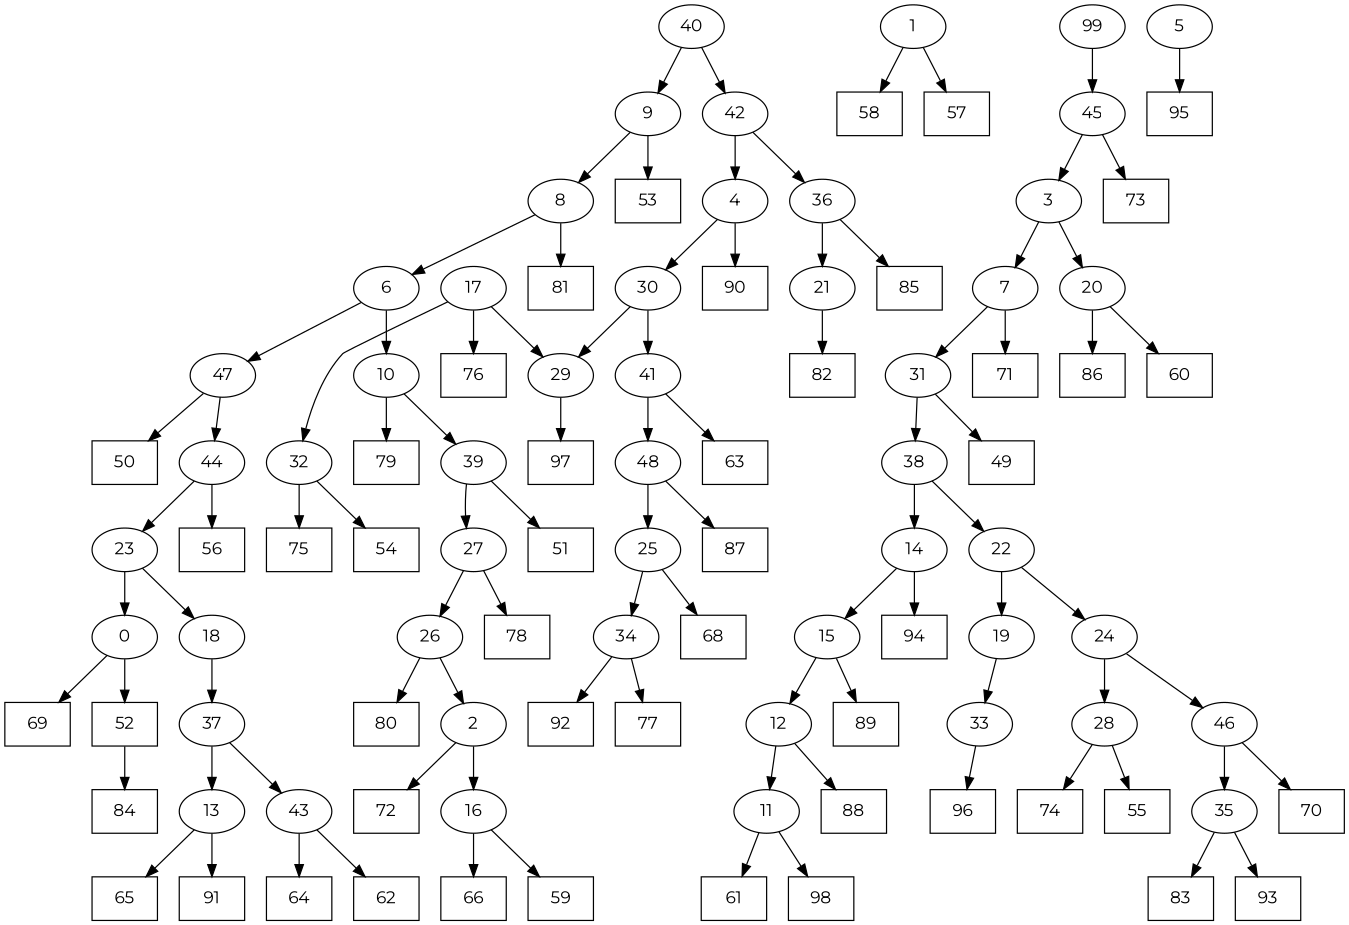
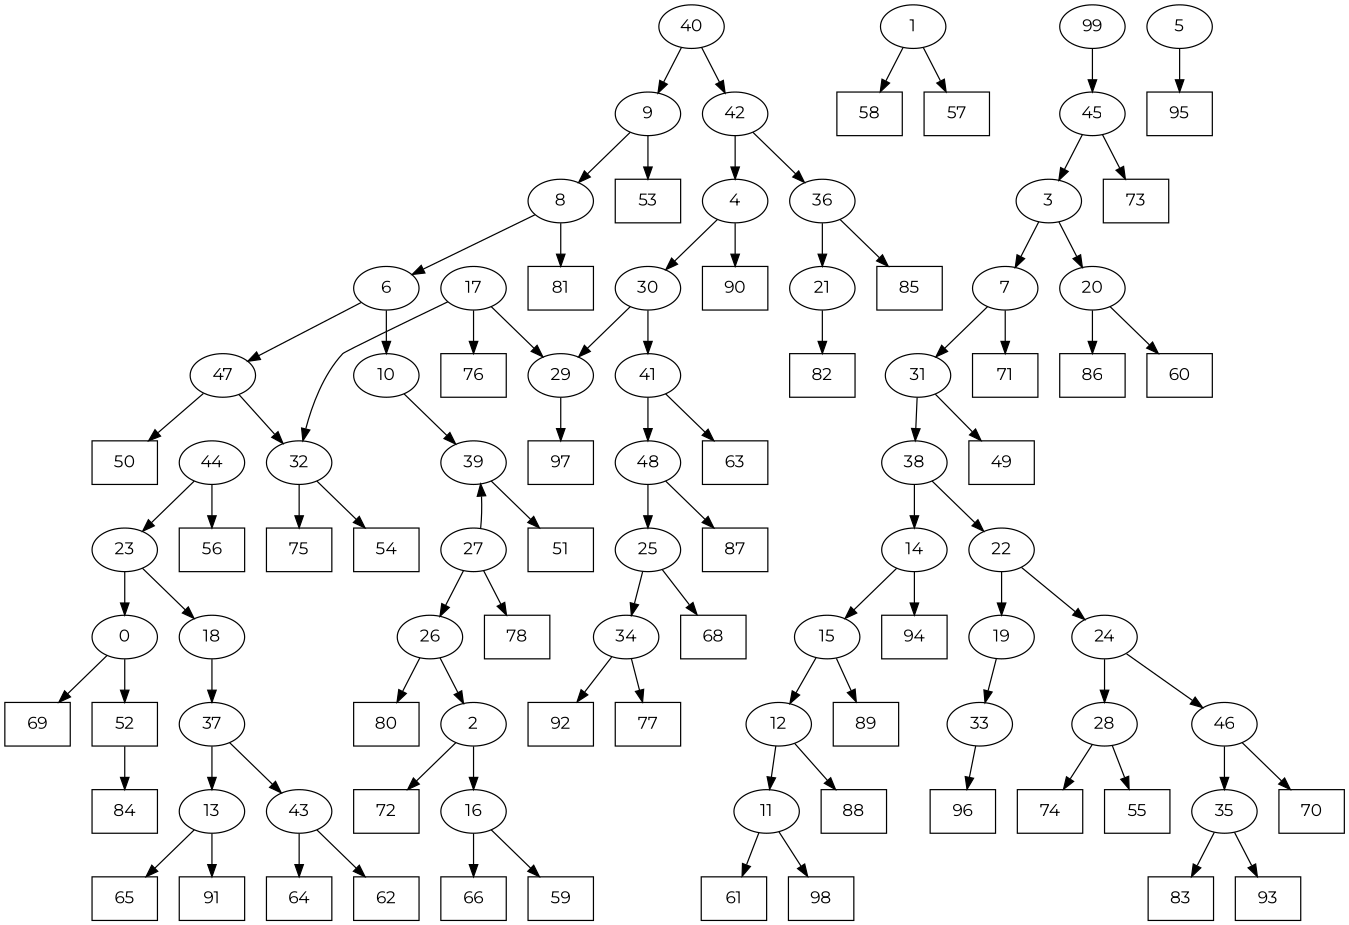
(218, 413) -> (257, 414)
(386, 463) -> none
(465, 500) -> (482, 512)
